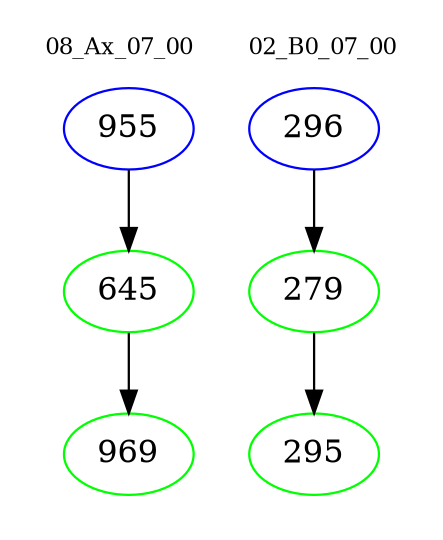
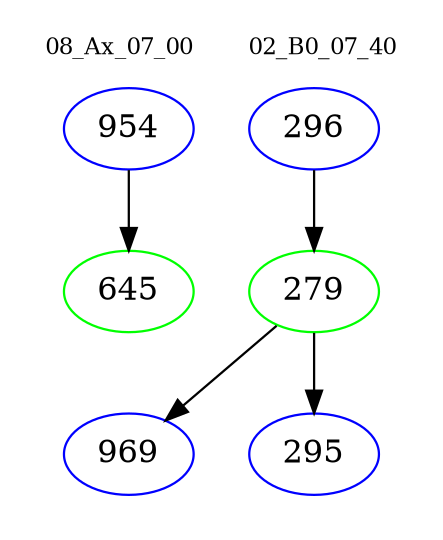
(323, 49) -> (323, 49)
(129, 129) -> (129, 129)
(129, 362) -> (246, 352)
(129, 454) -> (129, 454)
(314, 454) -> (314, 454)
